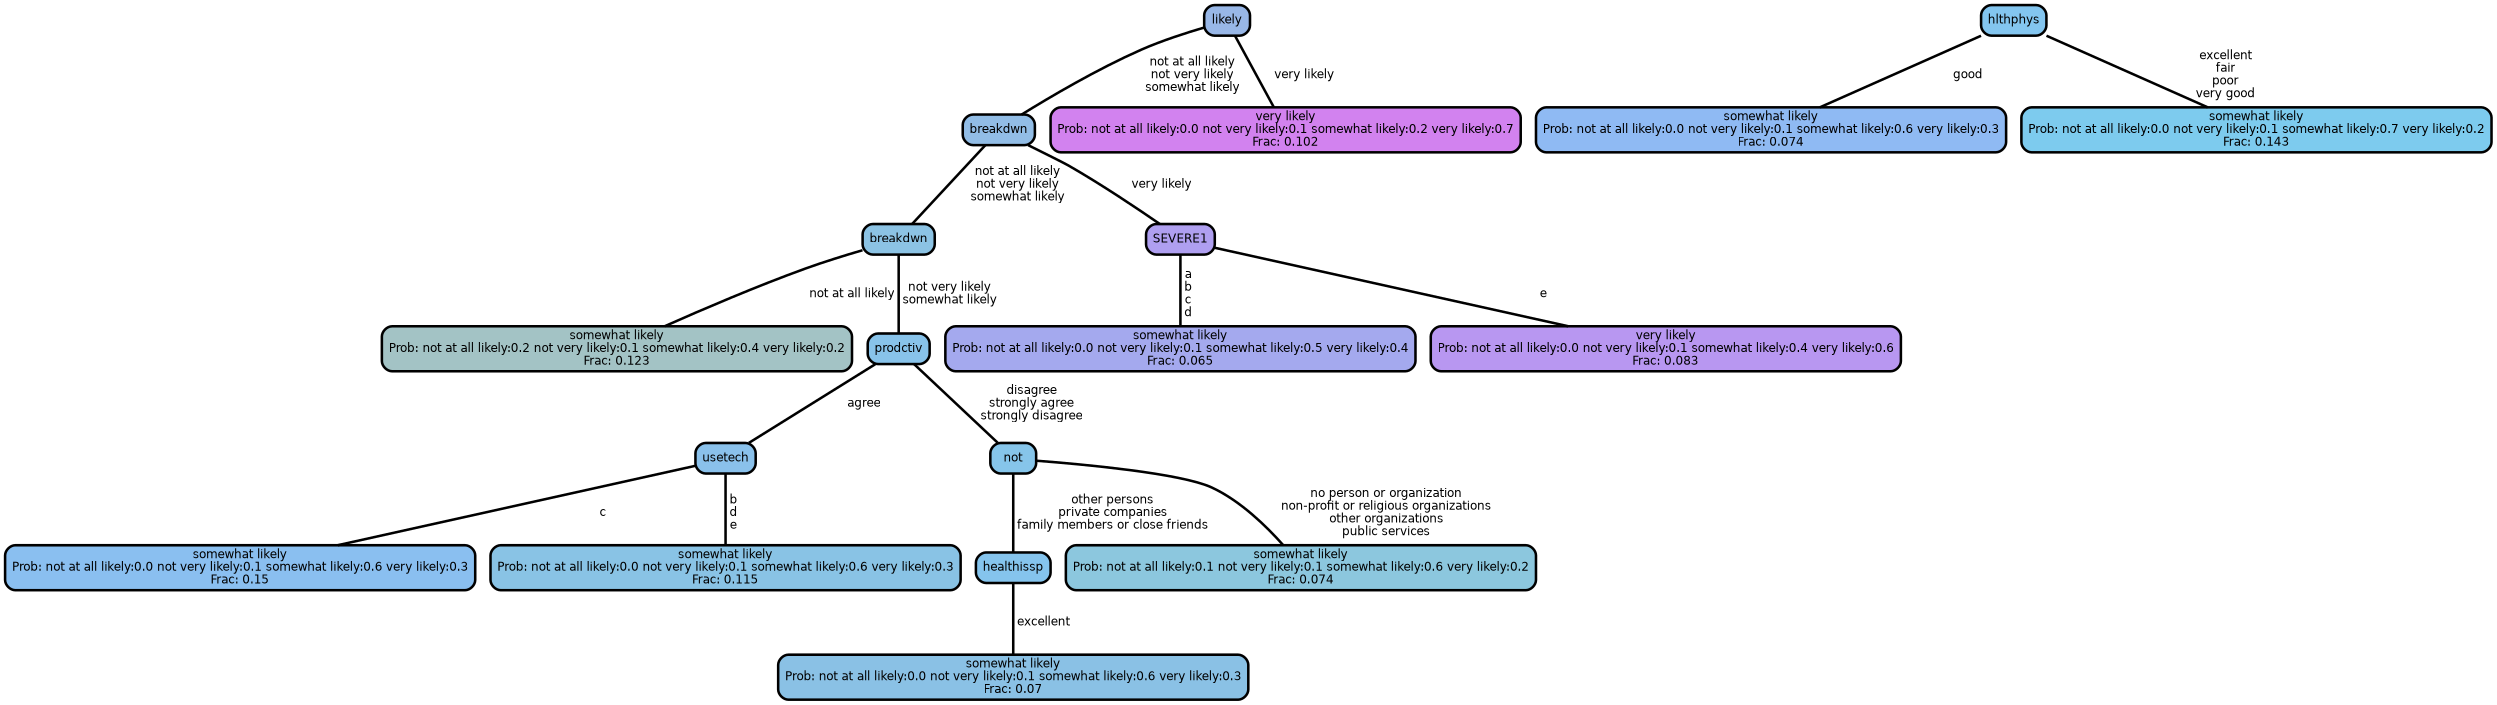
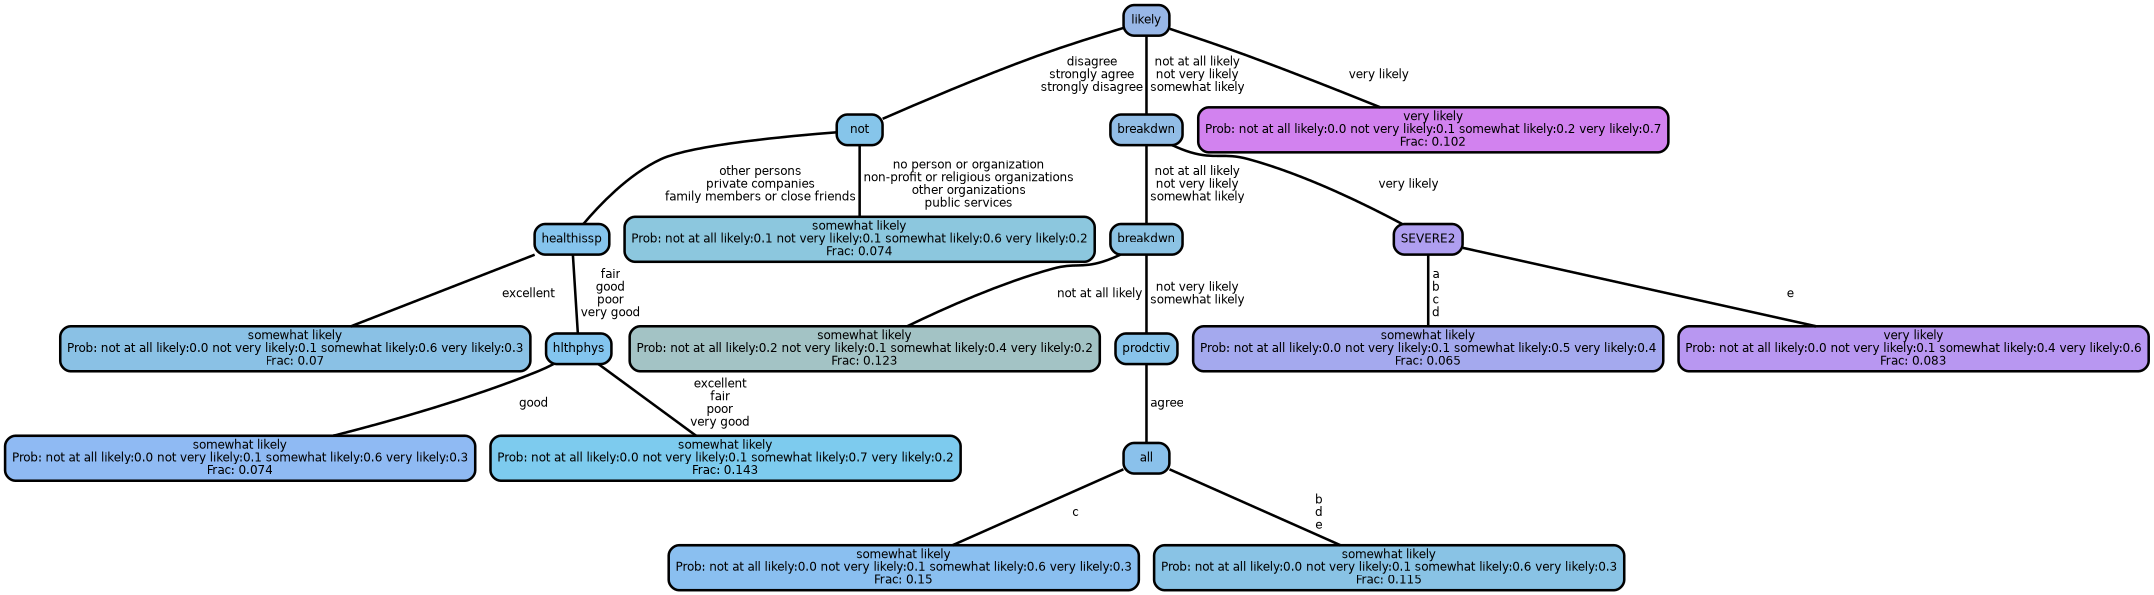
(1180, 239) -> (1428, 239)
none -> (575, 294)
(956, 403) -> (1002, 69)
(726, 458) -> (1146, 458)
